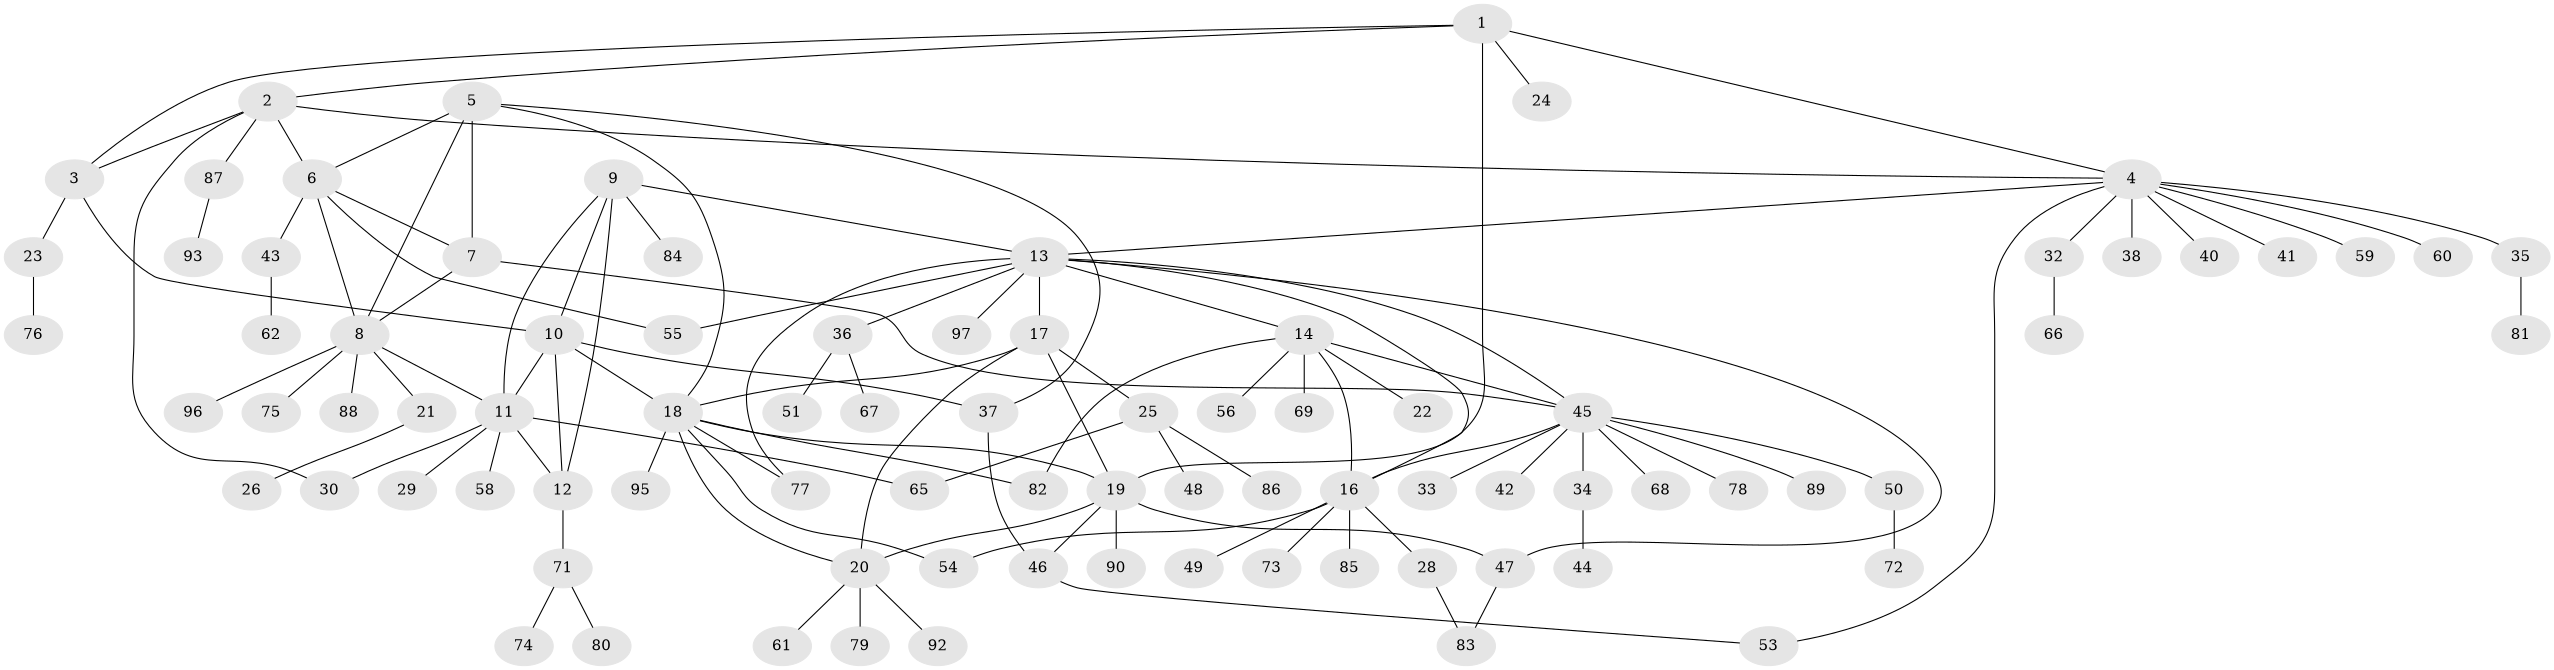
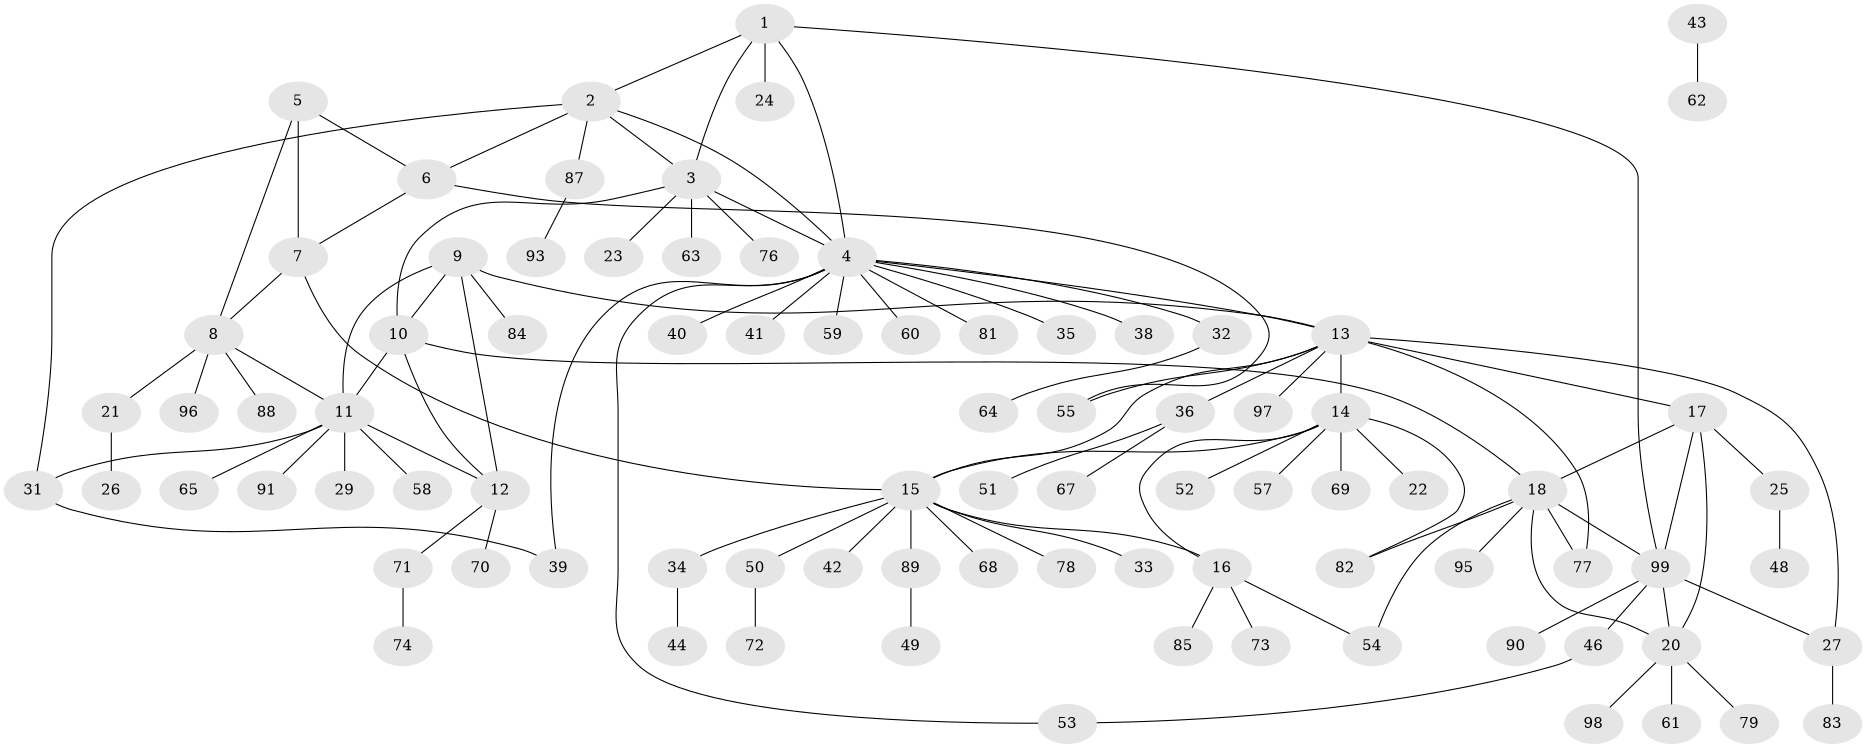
(698, 204) -> none
(292, 218) -> none
none -> (769, 218)
(336, 257) -> none
none -> (692, 257)
(33, 296) -> (730, 218)
(2521, 296) -> (918, 296)
(1345, 316) -> none
(2054, 335) -> (989, 413)
(271, 413) -> none
(989, 413) -> none
(1226, 413) -> (1185, 491)
(1583, 413) -> (911, 491)
(1034, 452) -> none
none -> (267, 491)
(330, 491) -> (33, 491)
(1116, 491) -> (1661, 568)
none -> (1263, 491)
(1272, 491) -> none
(1261, 535) -> (911, 607)
none -> (481, 568)
none -> (559, 568)
(1427, 568) -> none
(1505, 568) -> (1833, 646)
(602, 646) -> none
(938, 646) -> (1594, 724)
